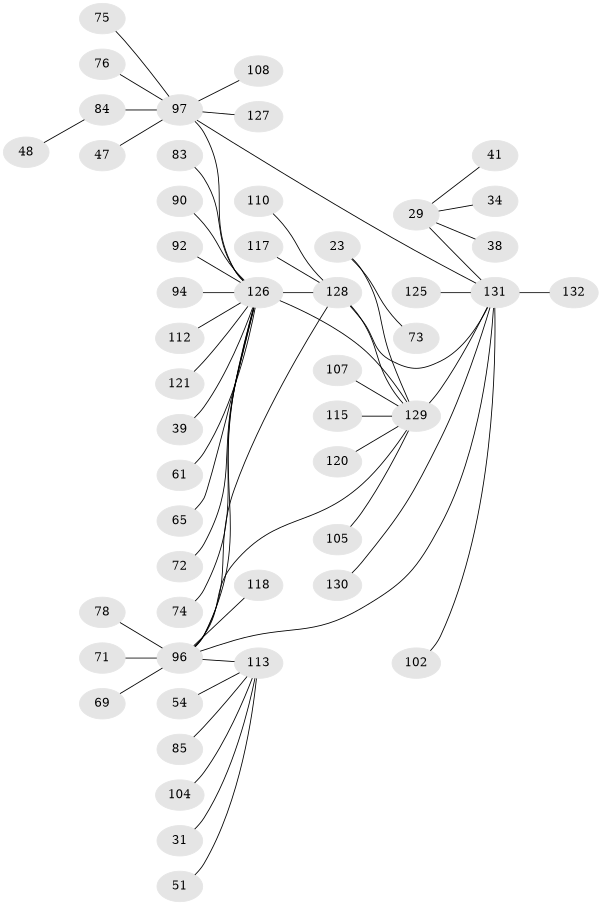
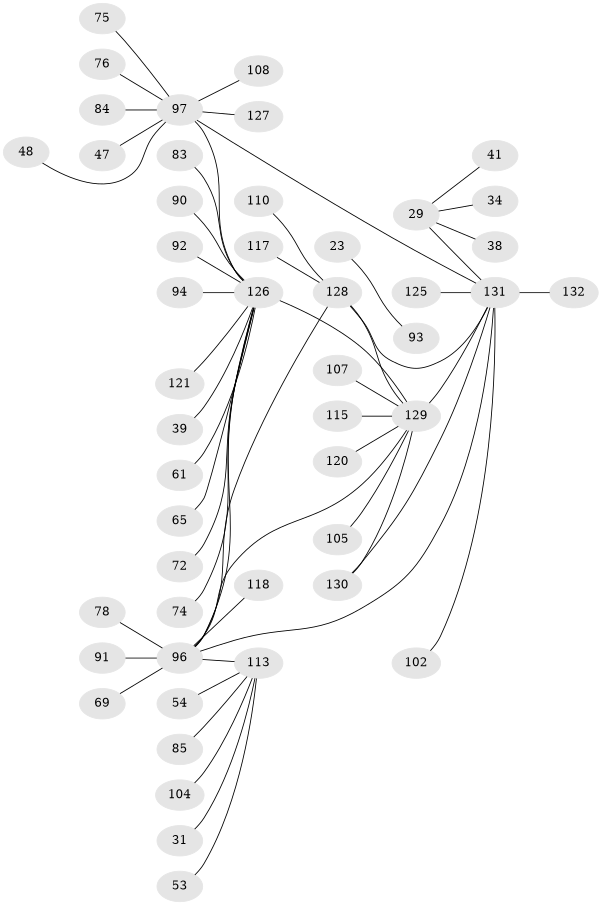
(64, 131) -> (117, 182)
(298, 293) -> none
(383, 329) -> (390, 505)
(180, 338) -> none
(416, 338) -> (416, 338)
(102, 658) -> (102, 658)
(180, 886) -> (180, 886)
